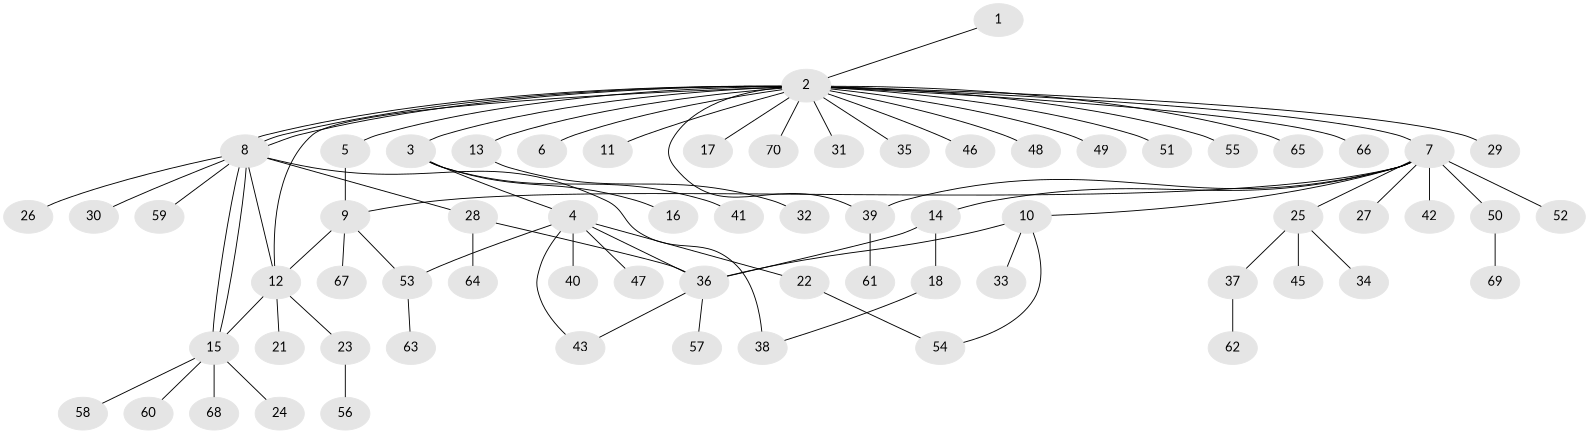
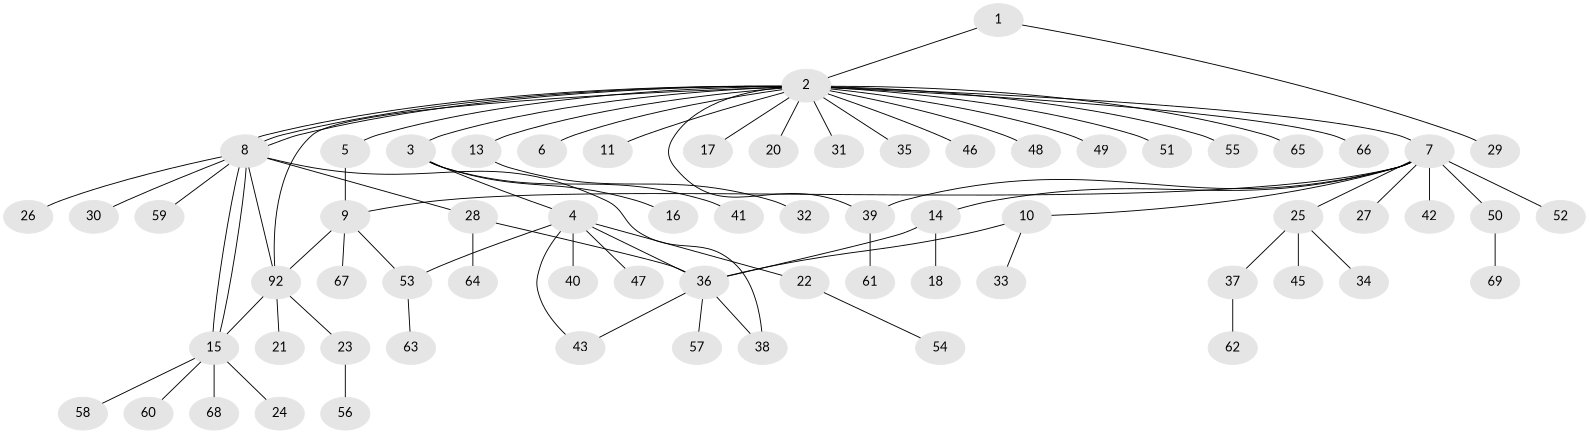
(1253, 108) -> (1252, 74)
(774, 151) -> (774, 151)
(276, 282) -> (276, 282)
(1029, 306) -> none
(851, 318) -> (733, 315)
